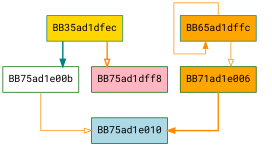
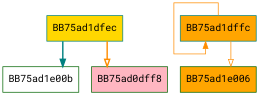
(85, 28) -> (85, 28)
(218, 28) -> (218, 28)
(130, 79) -> (130, 79)
(218, 79) -> (218, 79)
(130, 131) -> none
